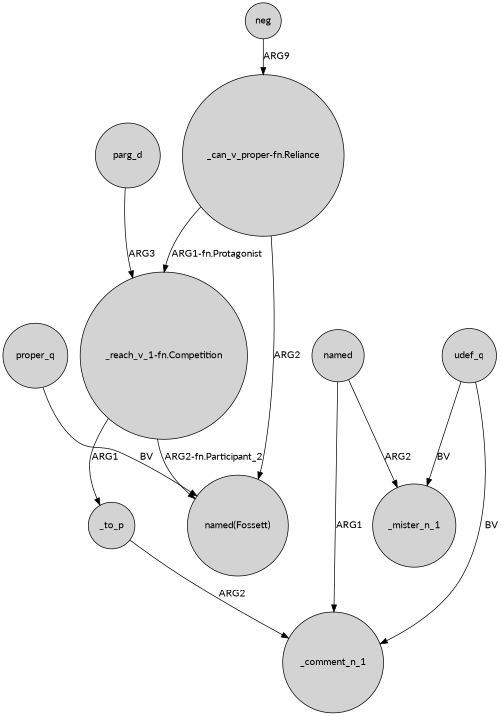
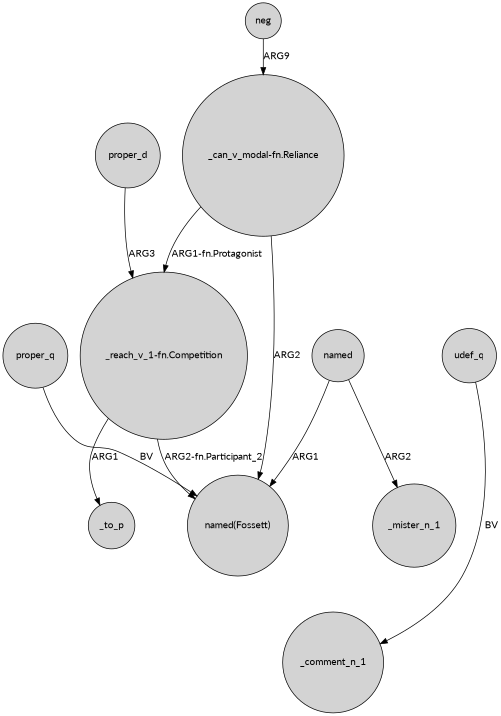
(128, 155) -> (128, 155)
(263, 155) -> (263, 155)
(445, 430) -> none
(336, 493) -> (306, 433)
(204, 590) -> none
